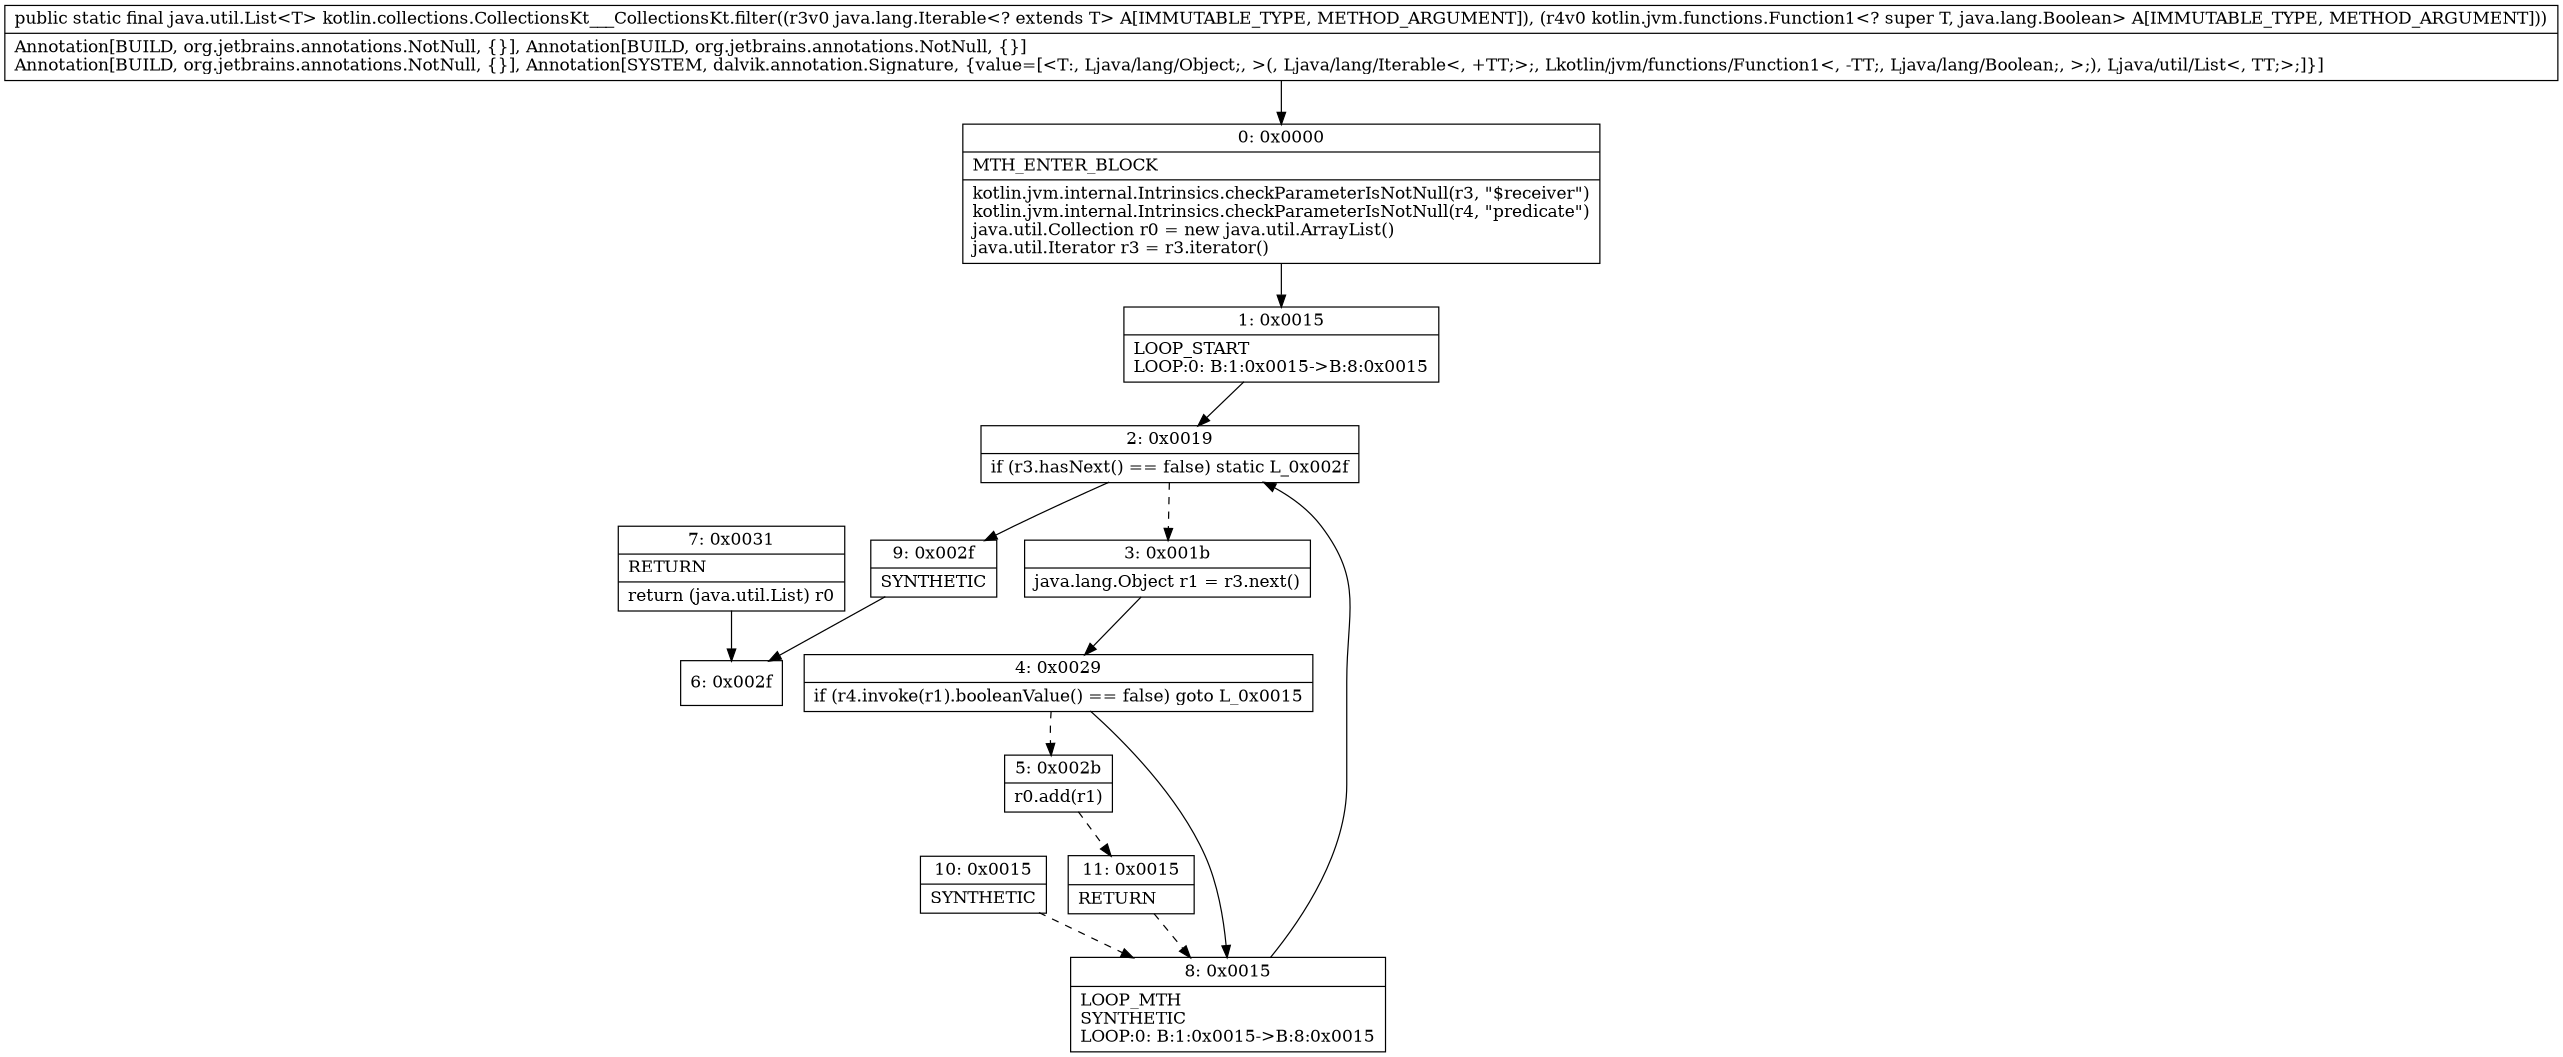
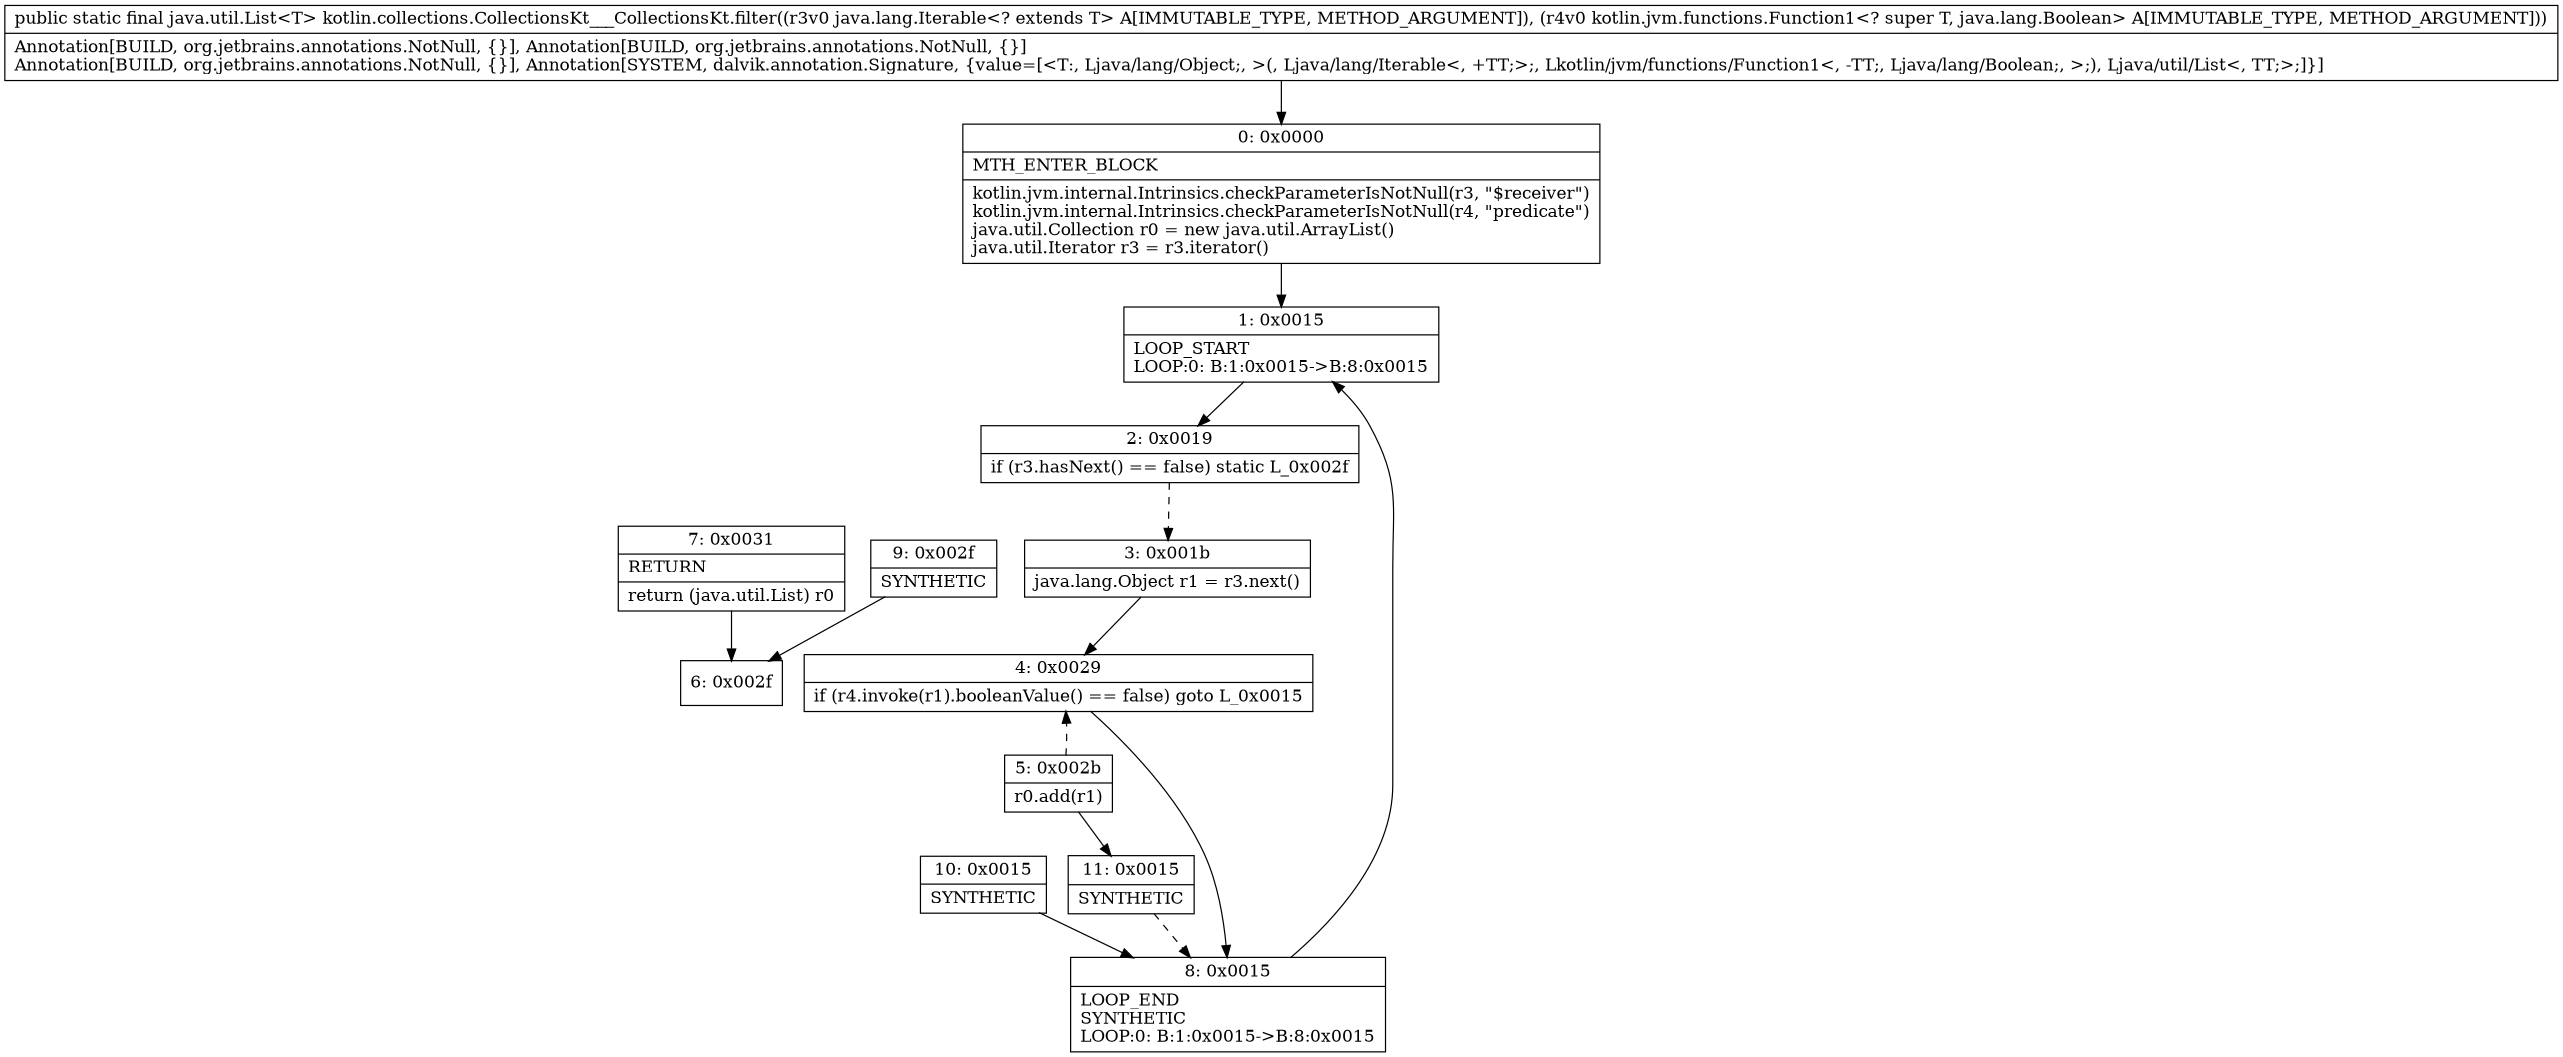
(1052, 508) -> none
(1347, 718) -> (1393, 684)
(1050, 727) -> (1067, 739)
(1091, 829) -> (1091, 829)
(1117, 899) -> (1131, 899)
(1081, 933) -> (1081, 933)
(1131, 1000) -> (1130, 1000)
